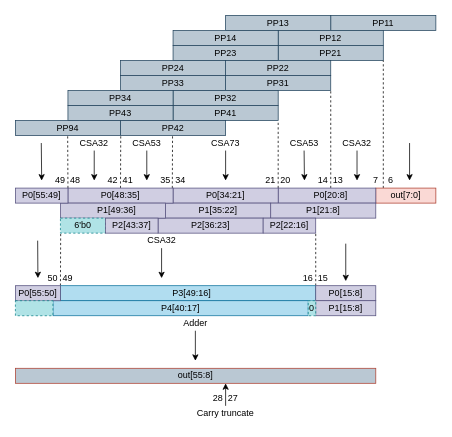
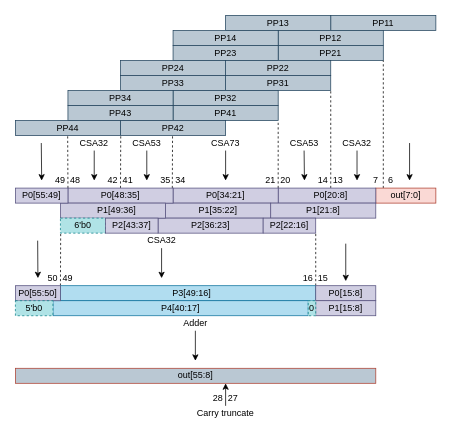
(68, 128) -> (68, 128)
none -> (34, 308)
